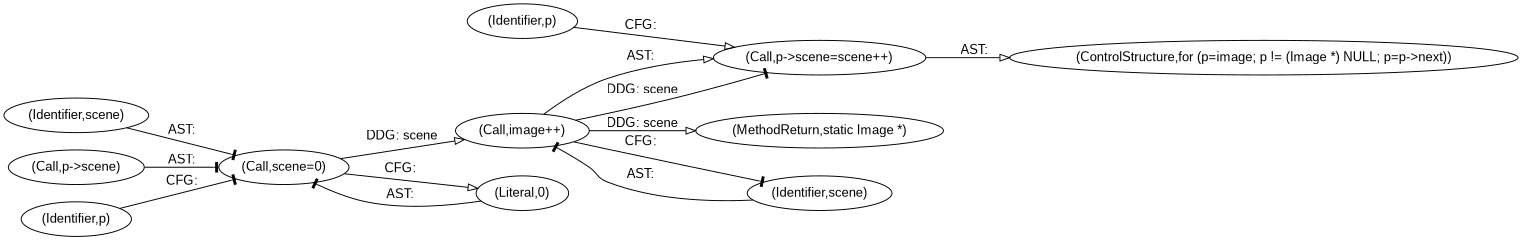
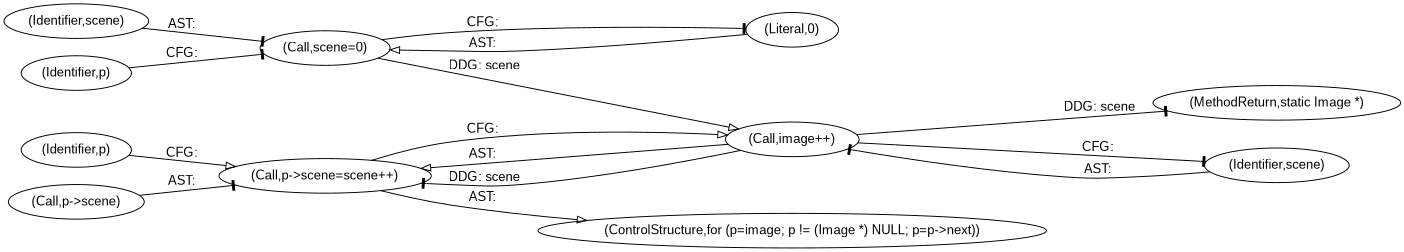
(638, 131) -> (1010, 123)
none -> (543, 134)
(179, 167) -> (185, 191)
(406, 181) -> (561, 28)
(398, 206) -> (574, 48)
